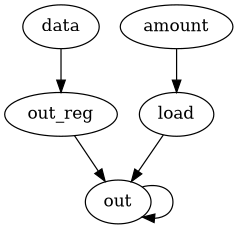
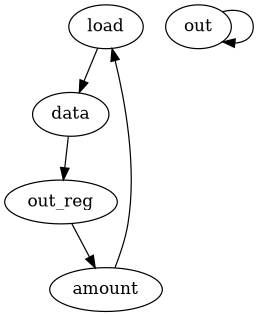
(86, 153) -> (81, 240)
(151, 153) -> (91, 65)
